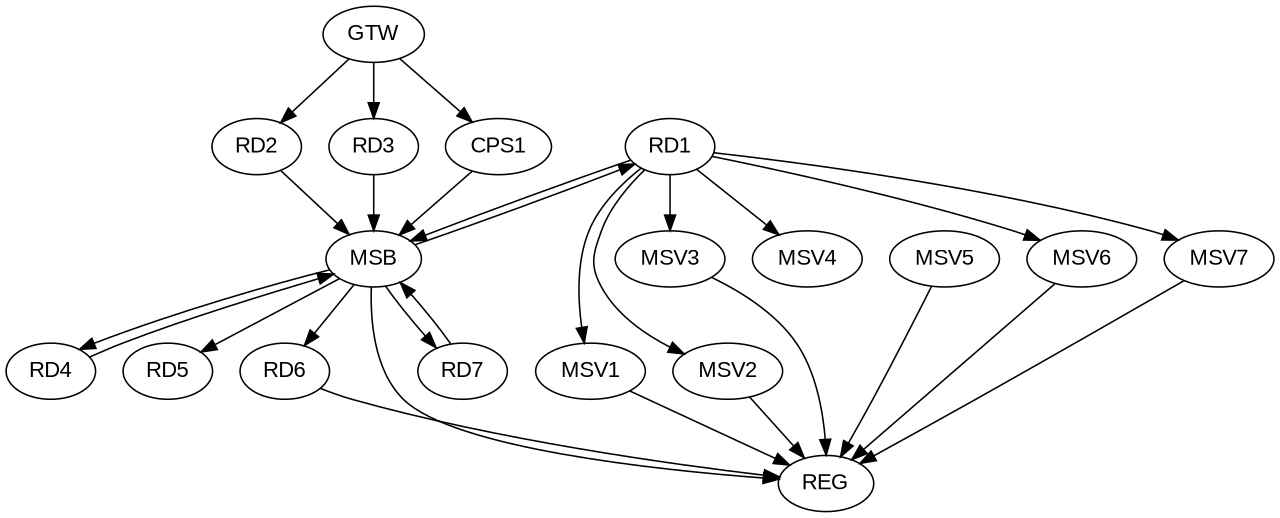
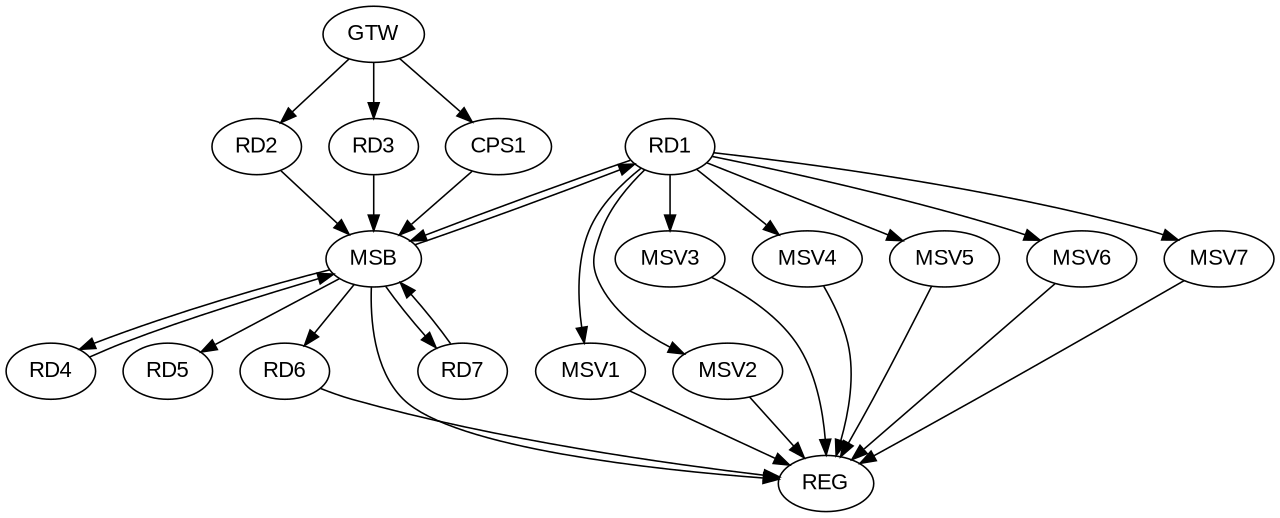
none -> (798, 199)
none -> (850, 361)
